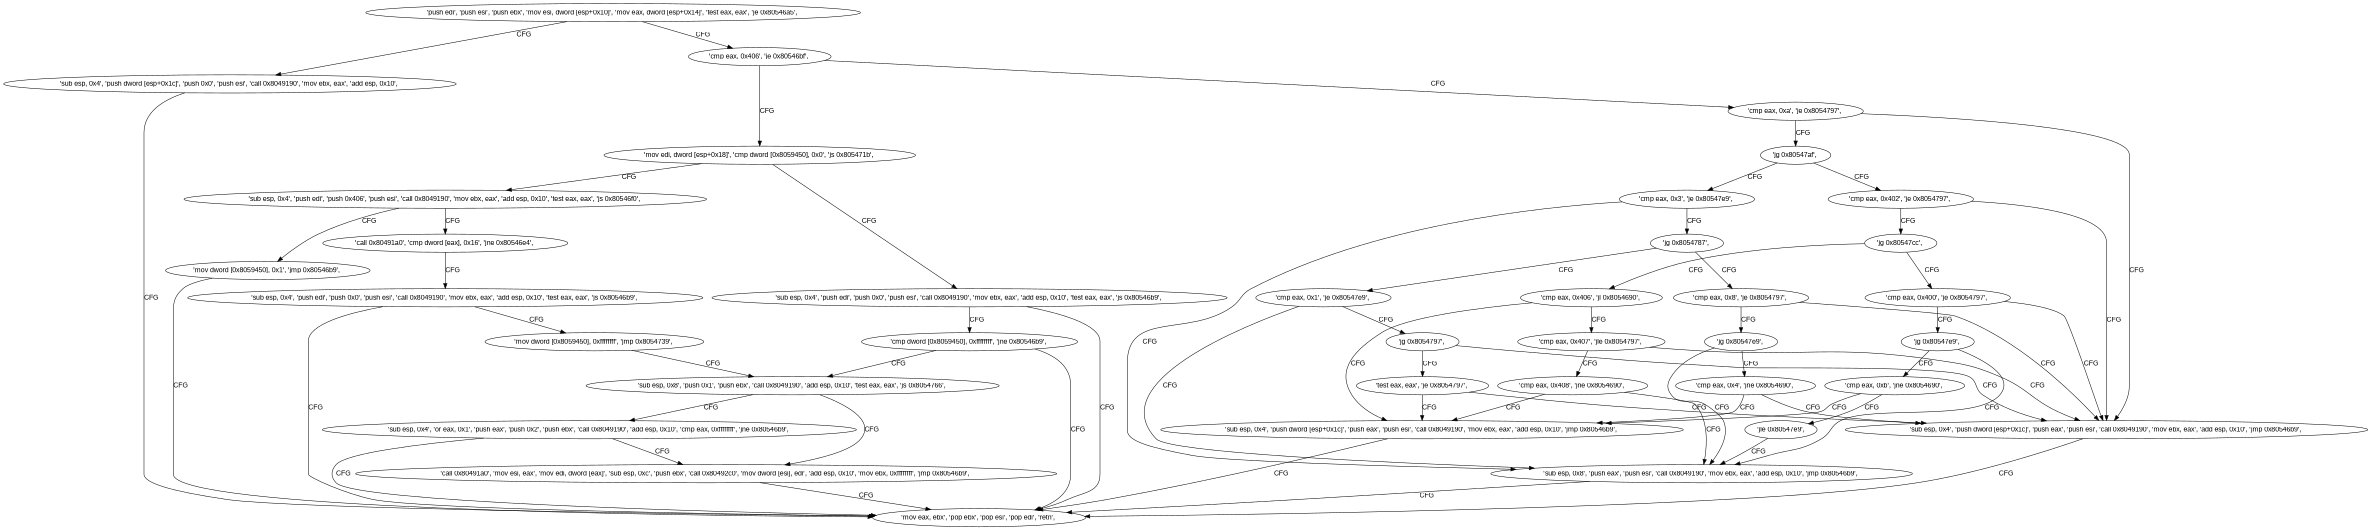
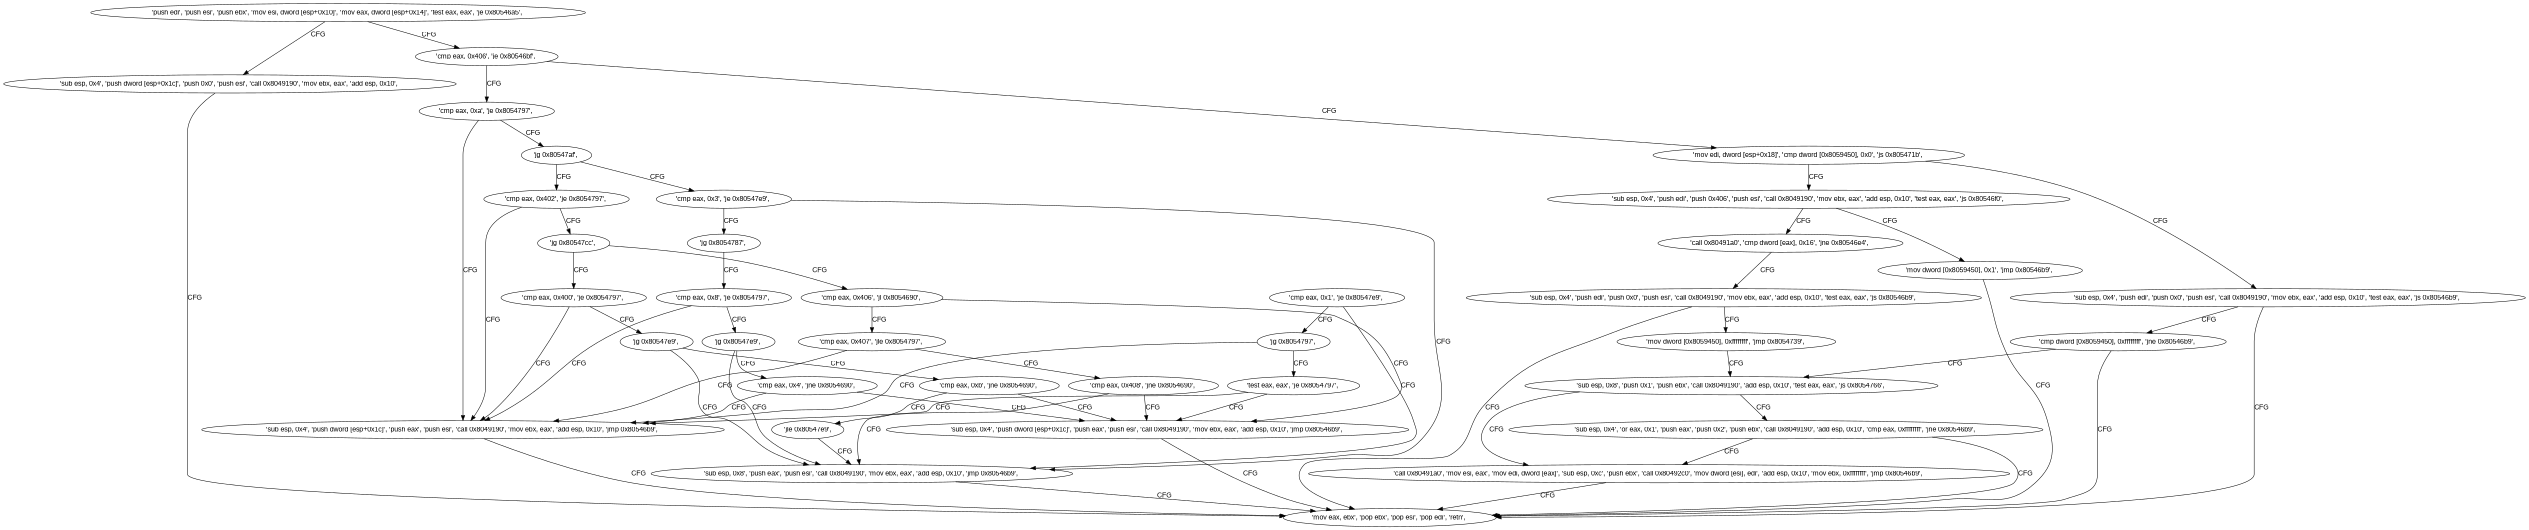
(1514, 269) -> none
